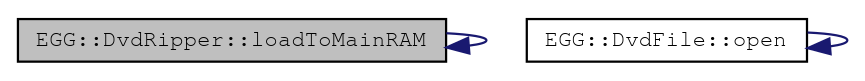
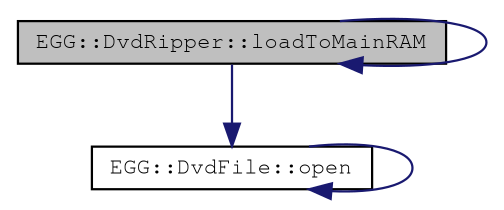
none -> (232, 94)
